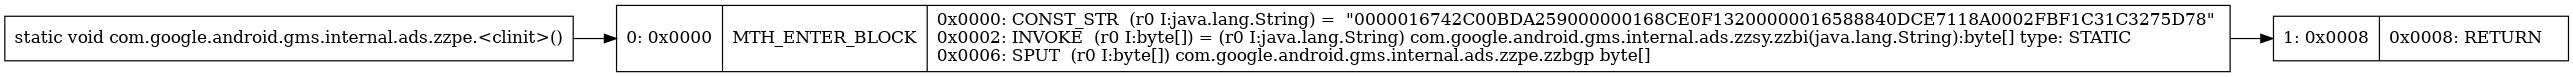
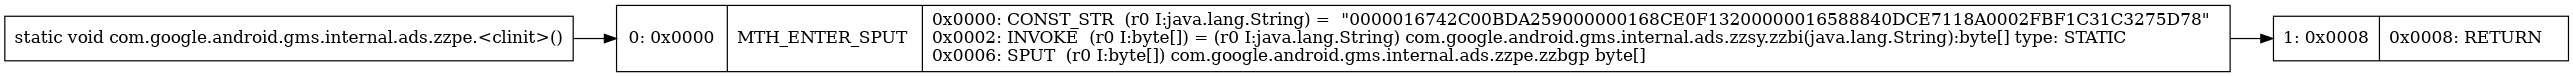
(825, 38) -> (822, 38)
